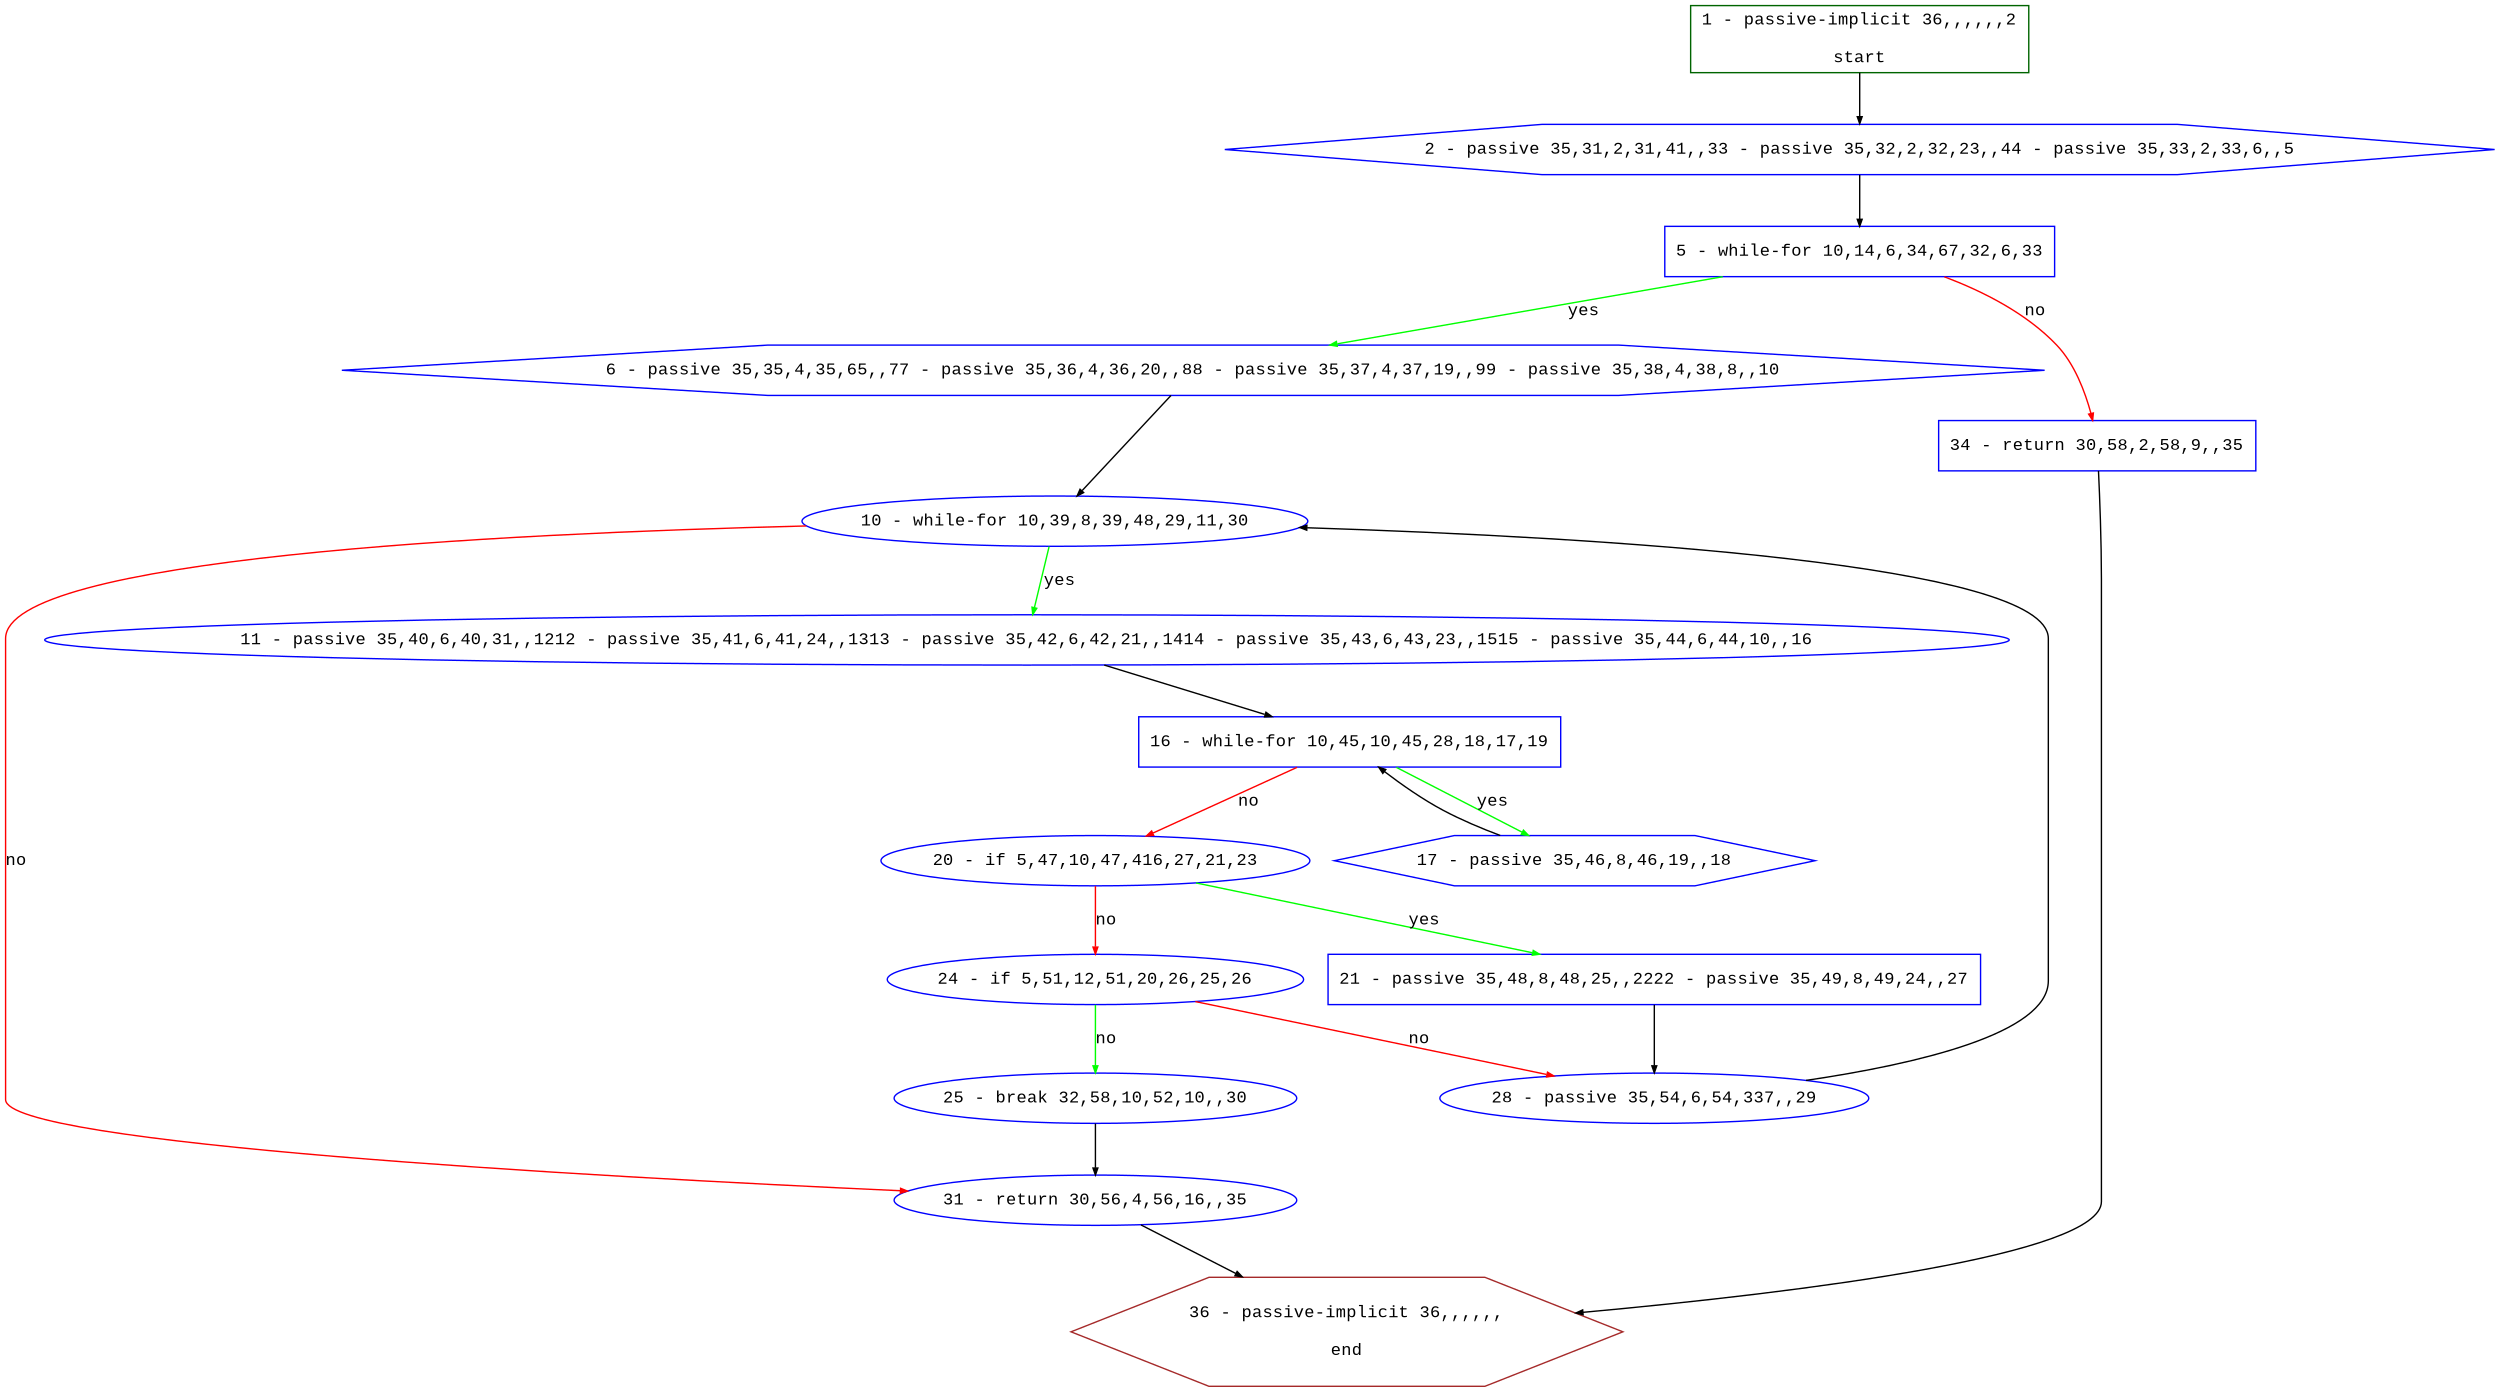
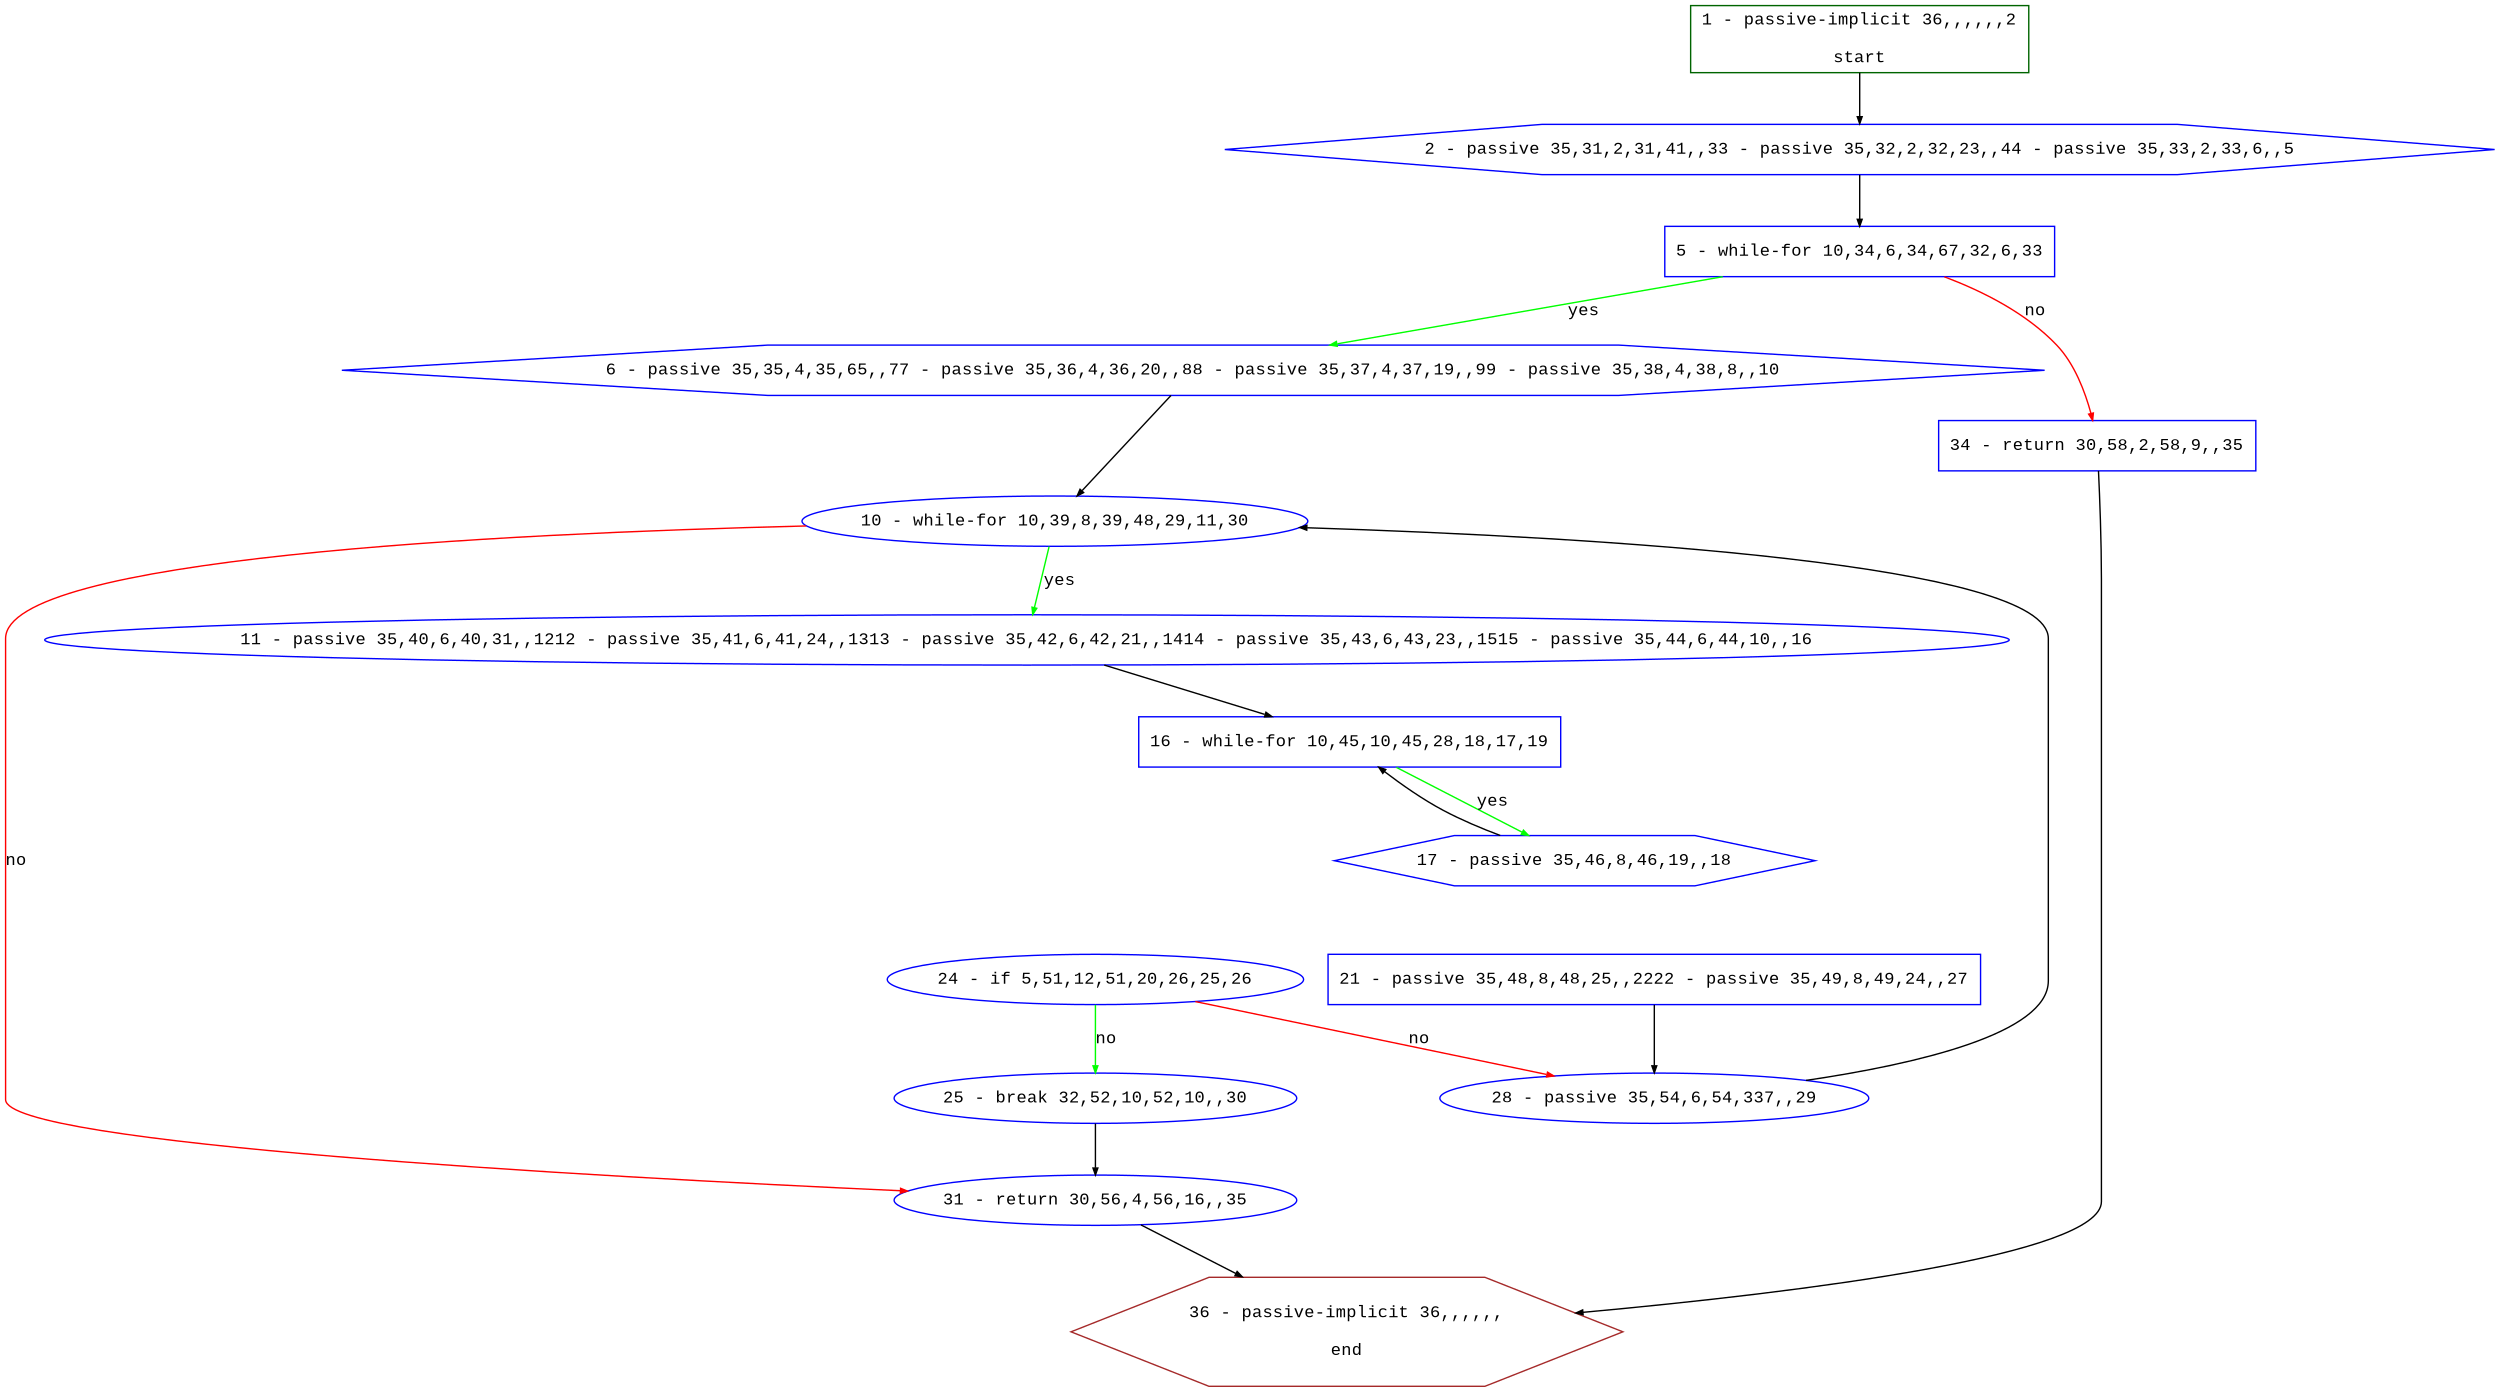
(1860, 252) -> (1860, 252)
(1095, 861) -> none
(1095, 1098) -> (1095, 1098)
